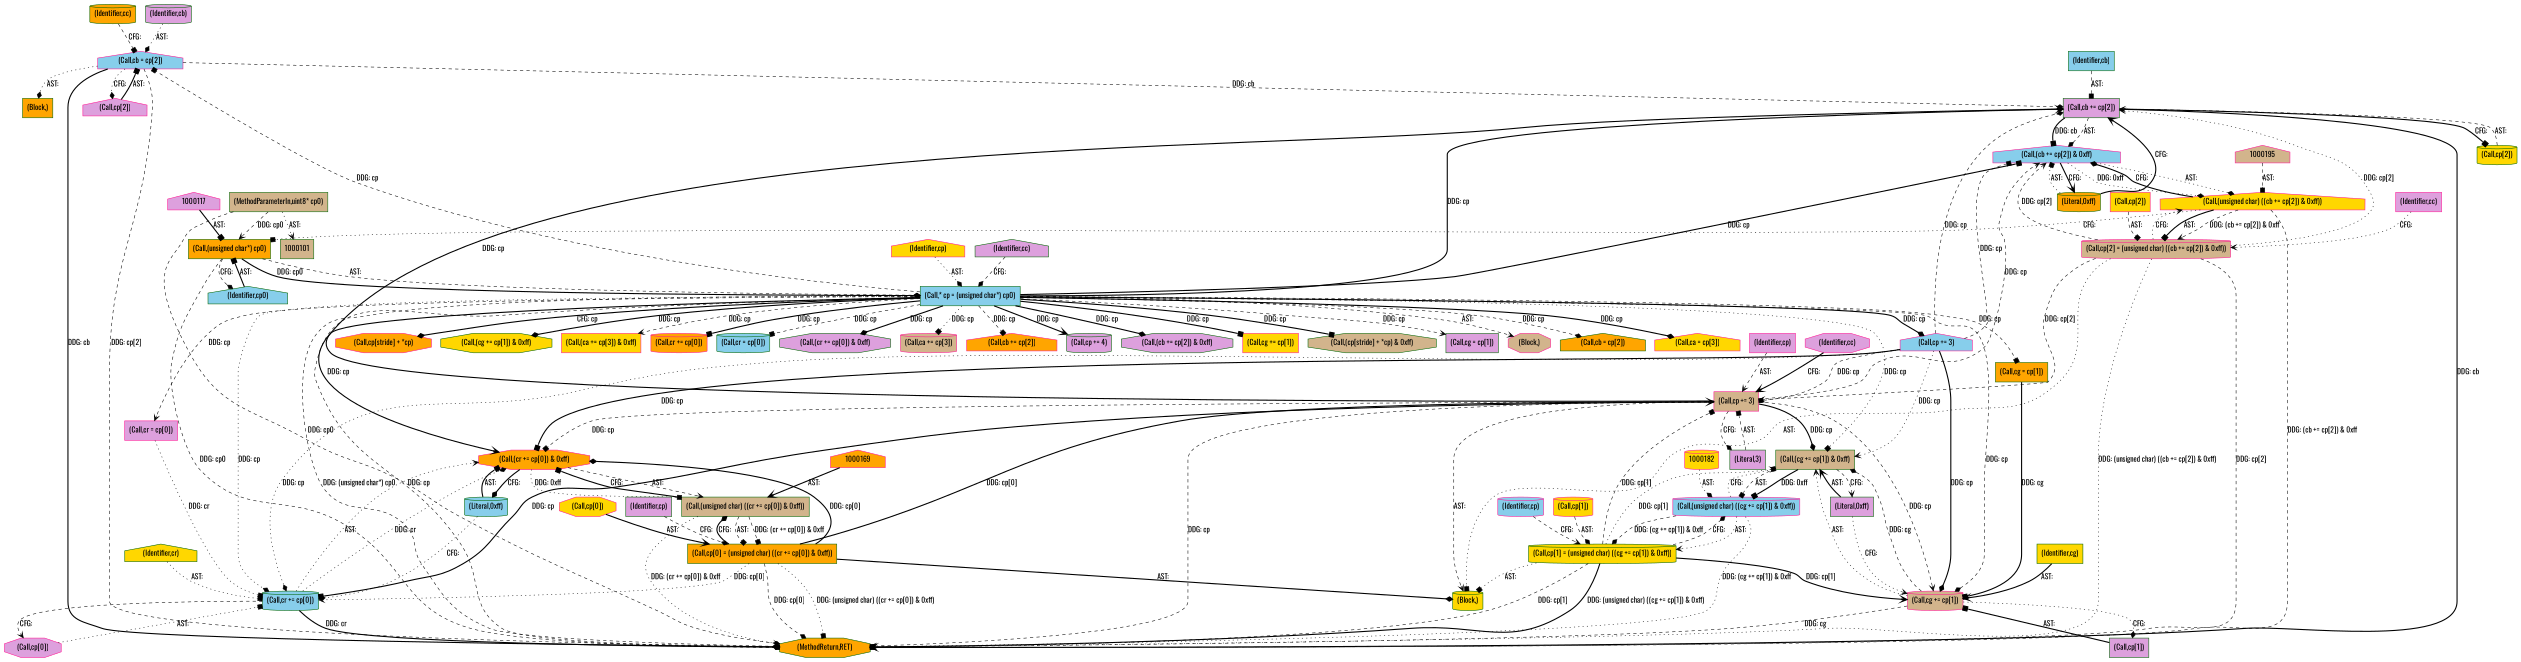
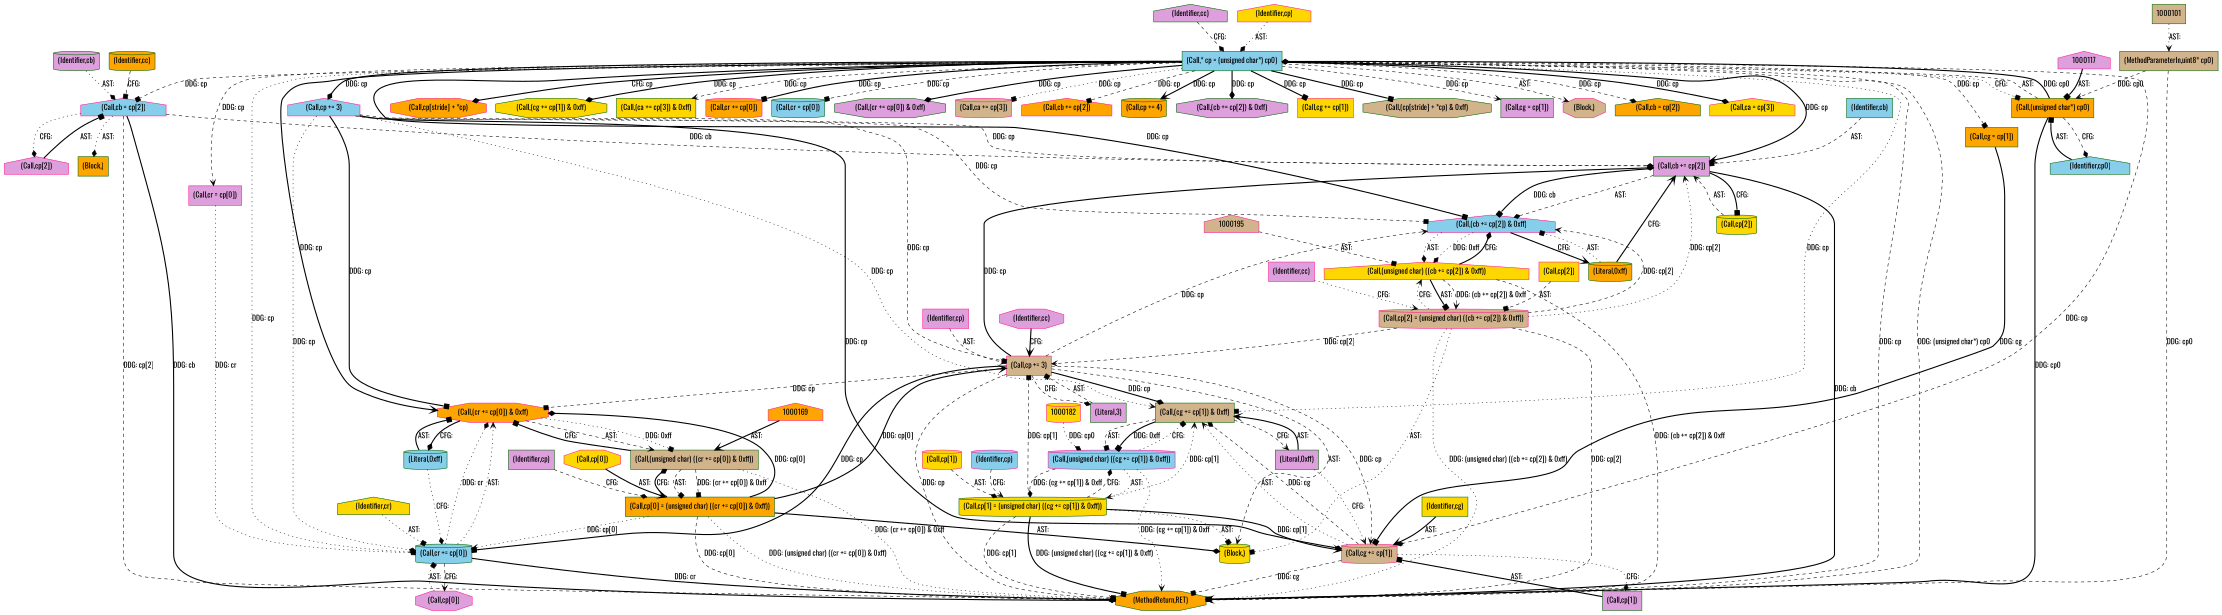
(287, 223) -> (2169, 35)
(1239, 231) -> (1650, 68)
(601, 343) -> (656, 108)
(1089, 343) -> (1144, 108)
(1709, 483) -> (1082, 436)
(377, 550) -> (2033, 564)
